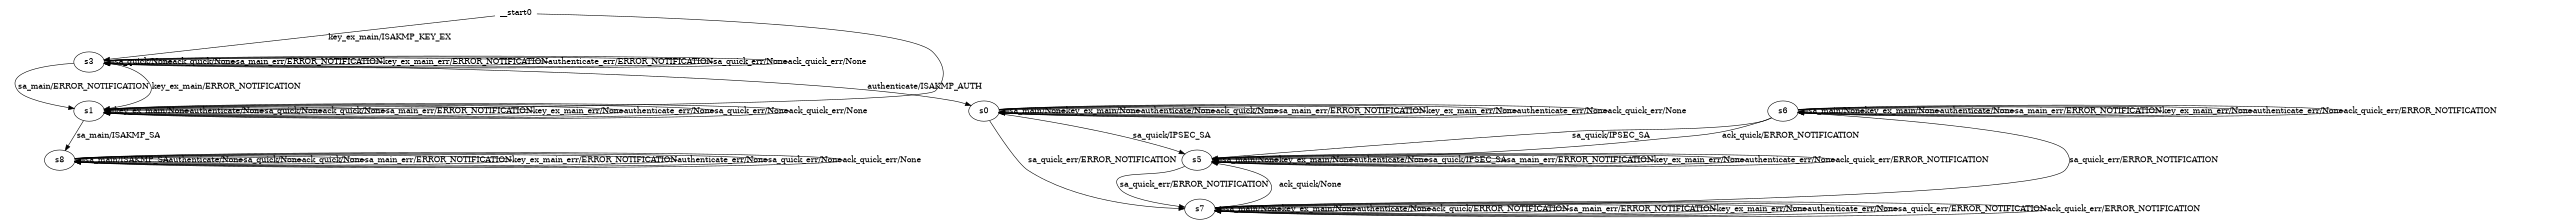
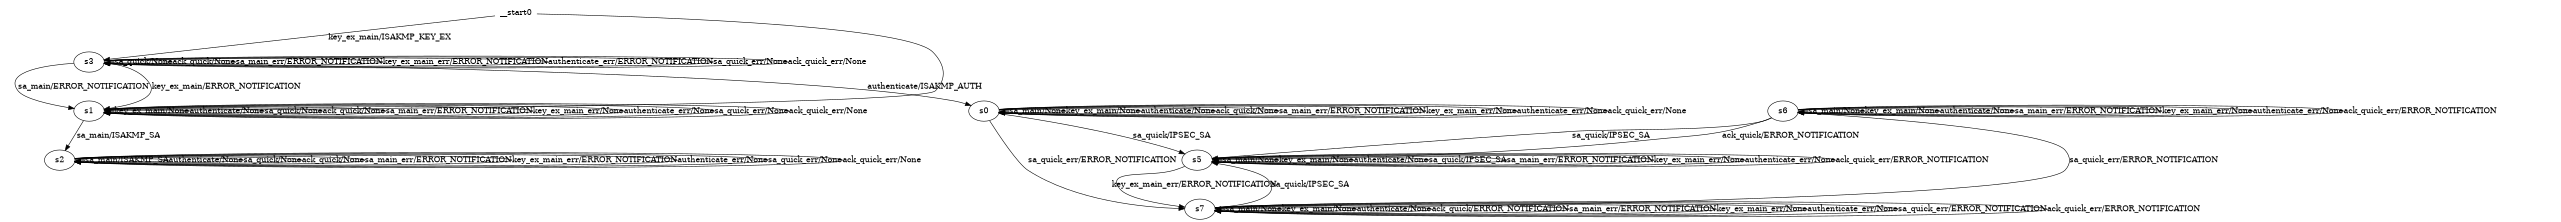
(60, 160) -> (60, 160)
(1194, 185) -> (1194, 185)
(1310, 185) -> (1310, 185)
